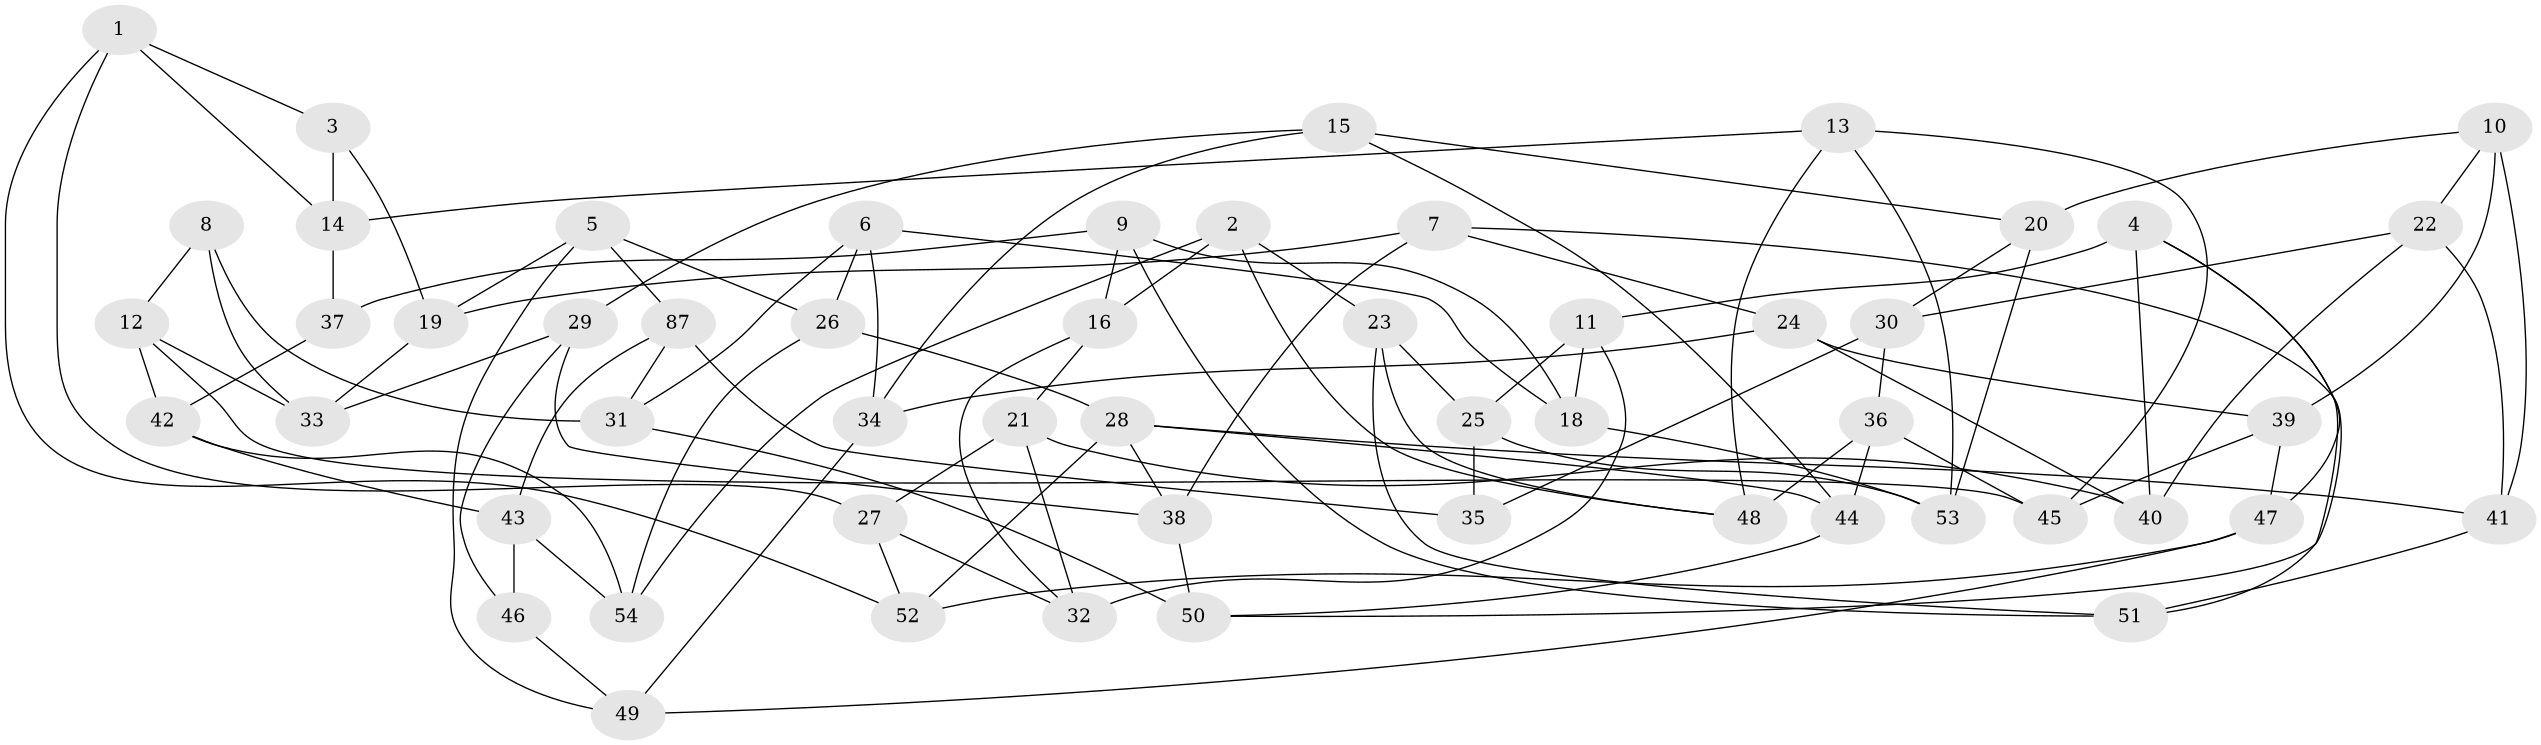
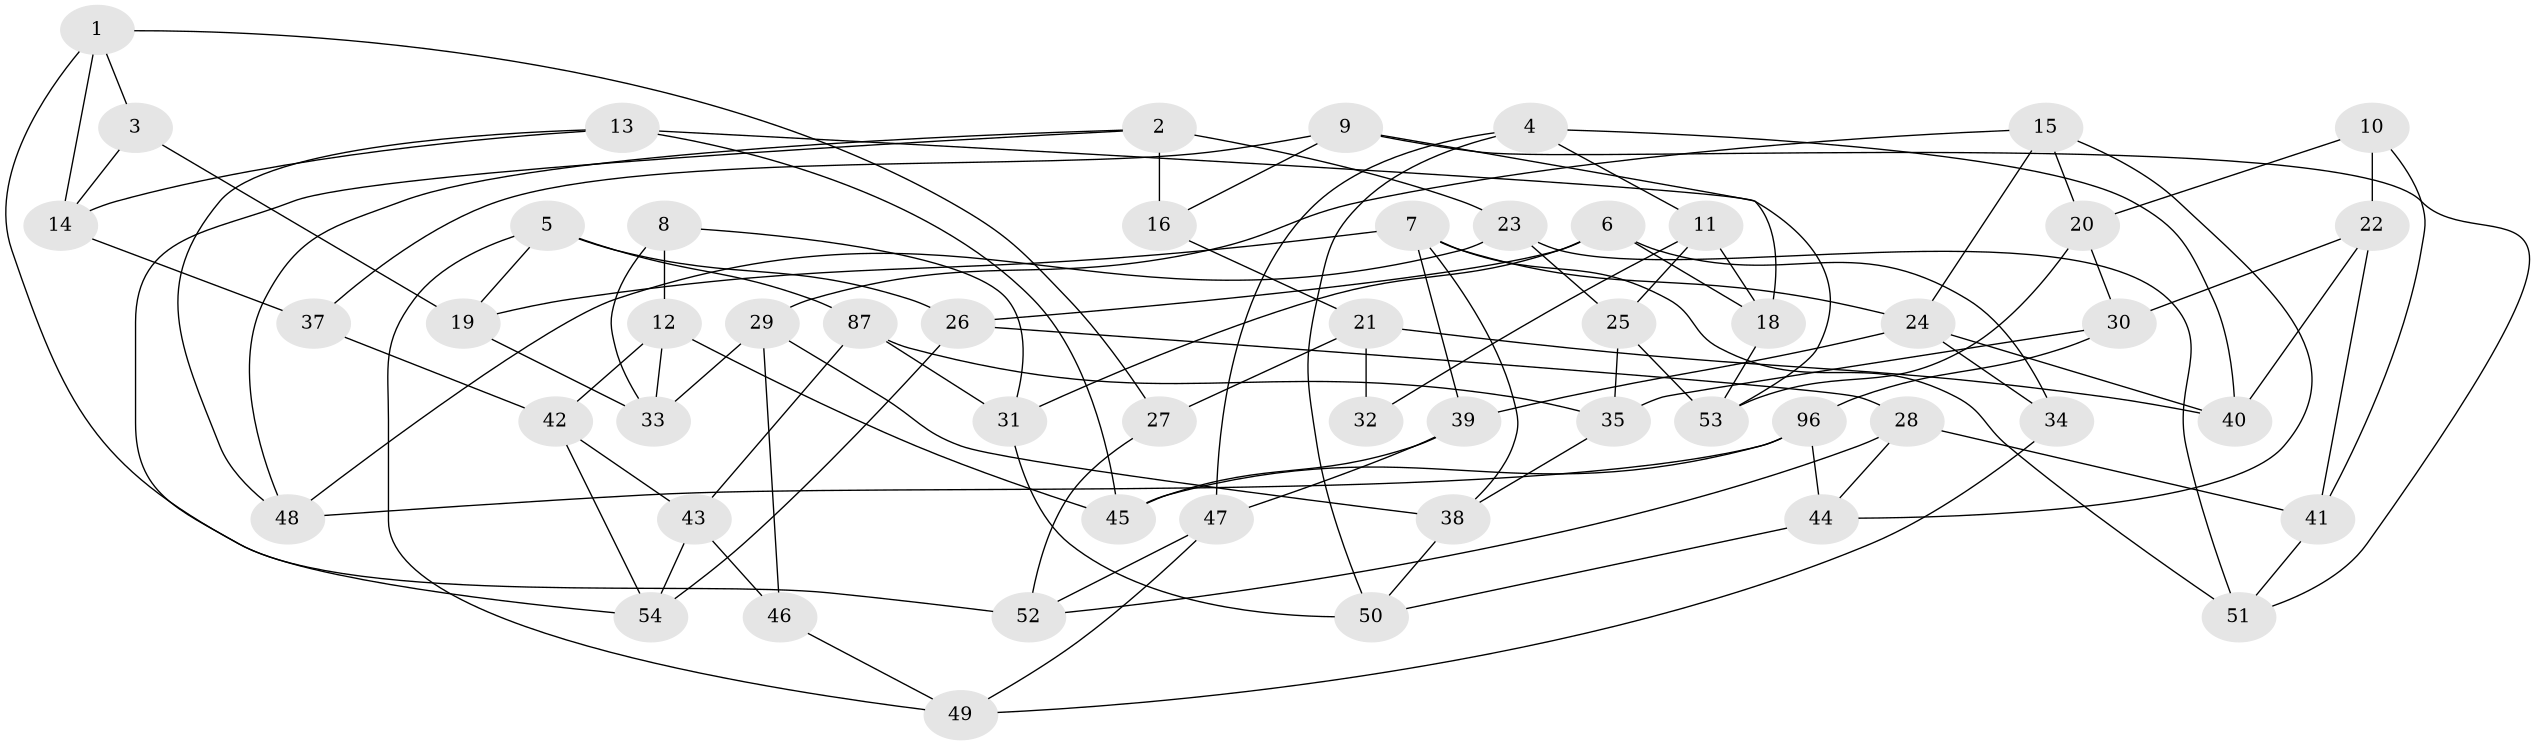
(1060, 211) -> (1982, 226)
(2439, 303) -> (1438, 324)
(1876, 422) -> (1809, 422)
(961, 446) -> none
(1146, 470) -> (1544, 464)
(975, 568) -> none
